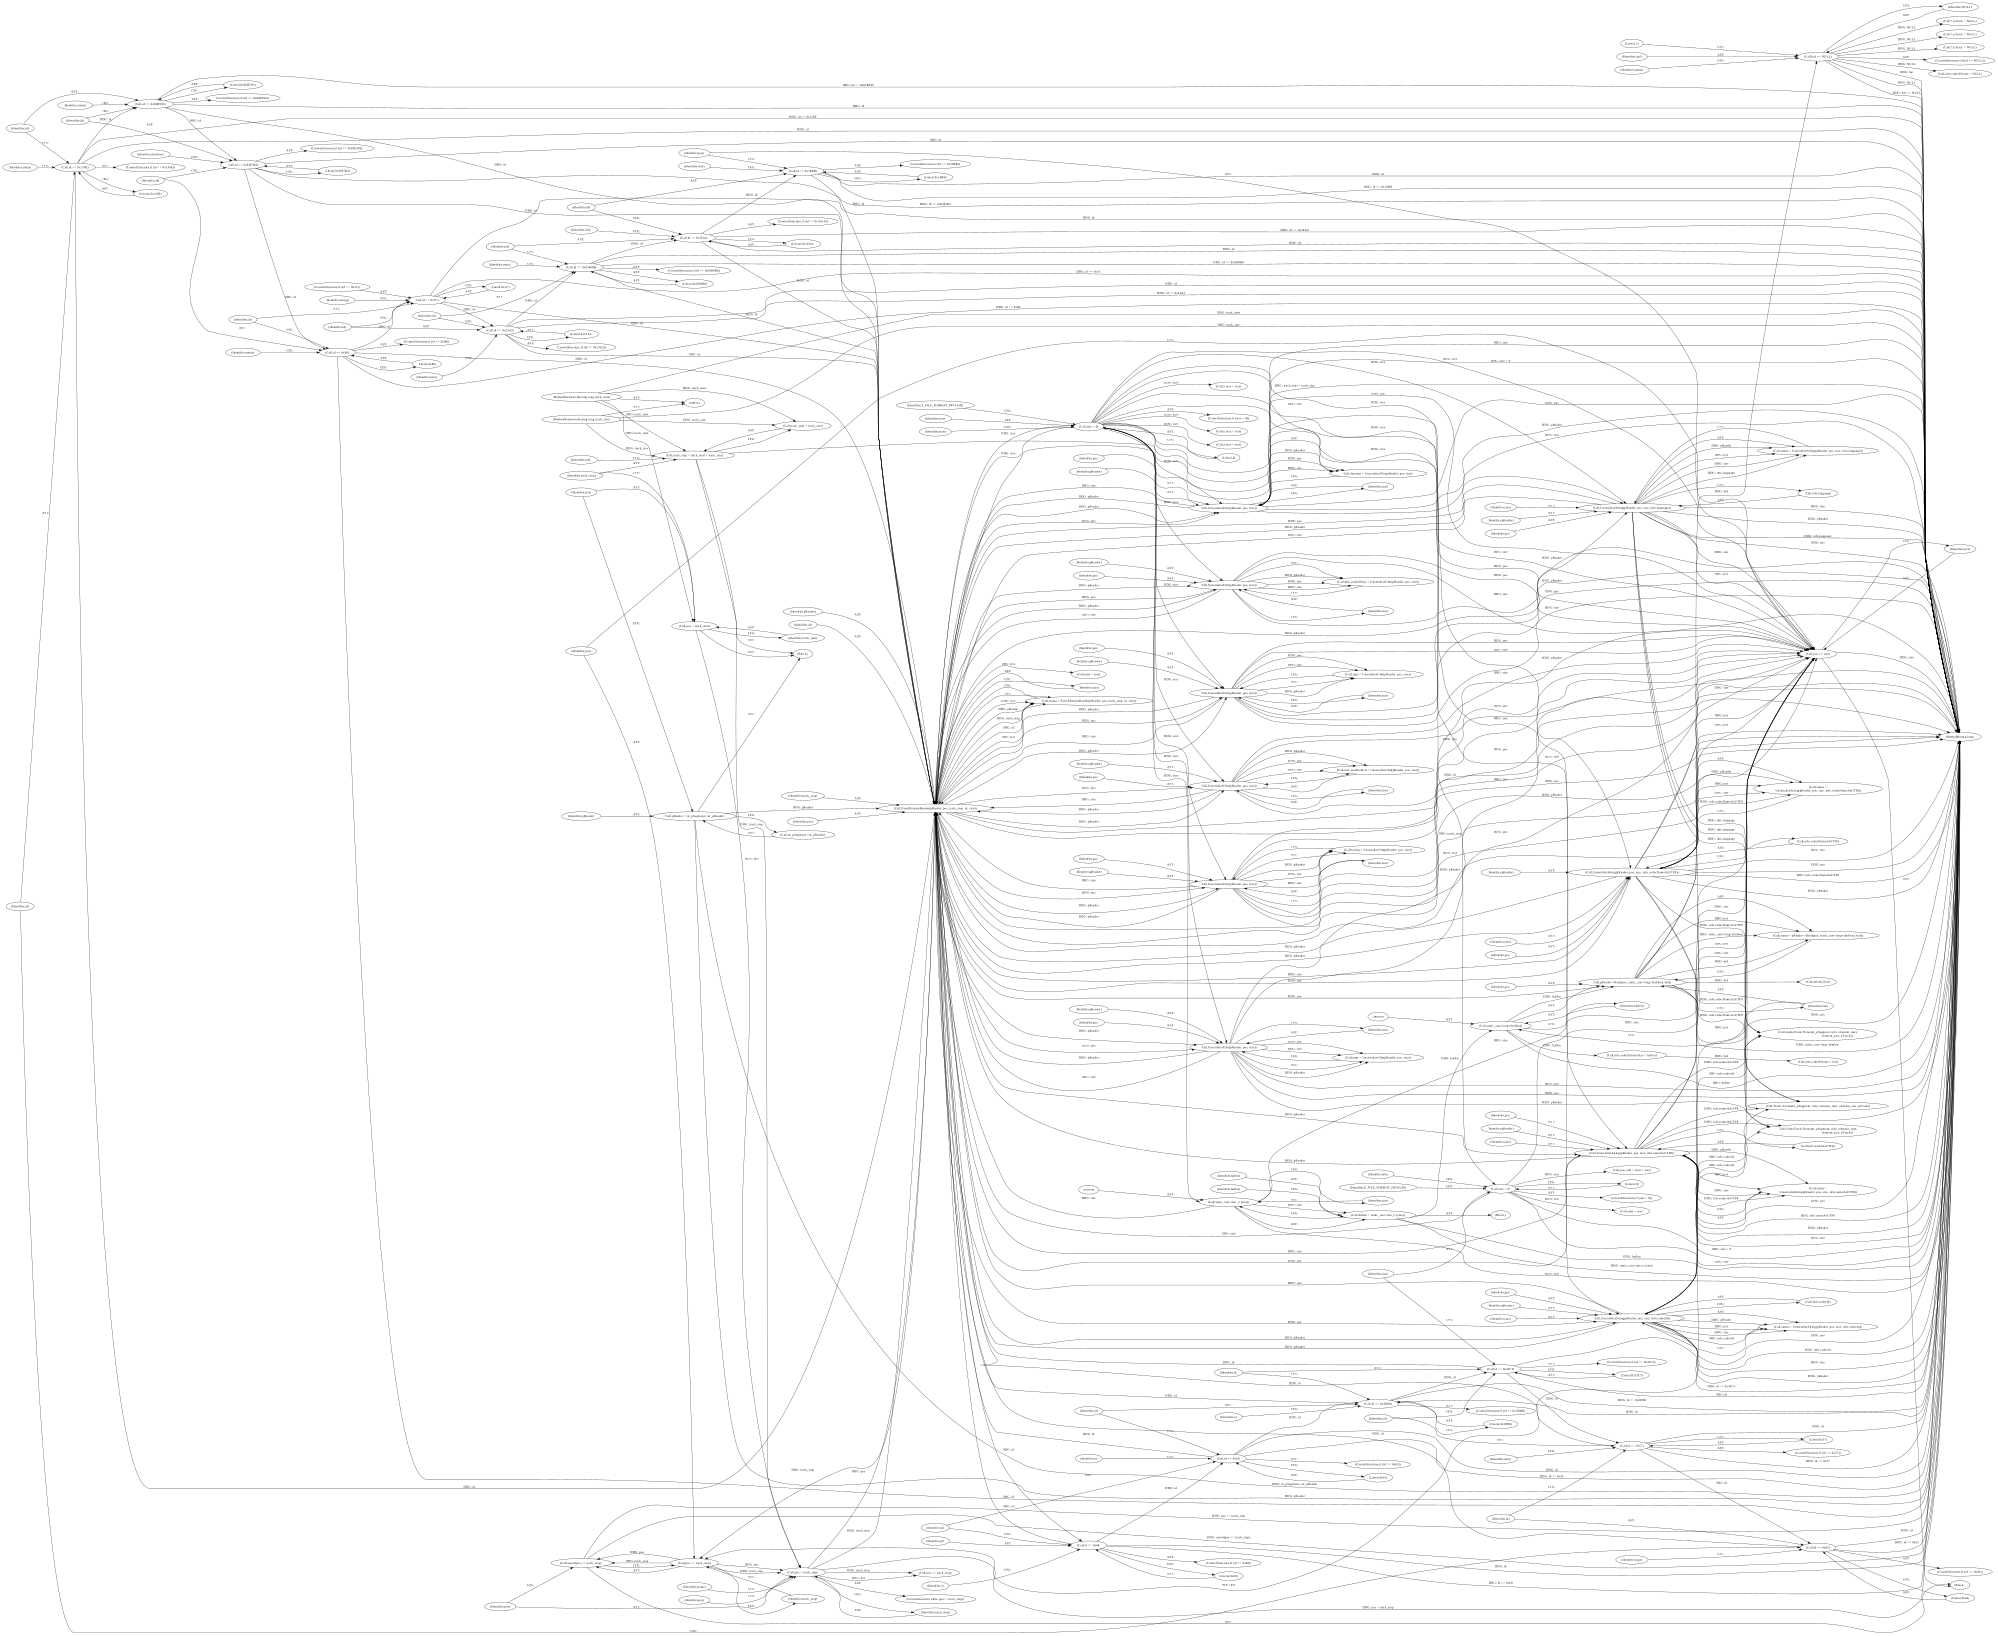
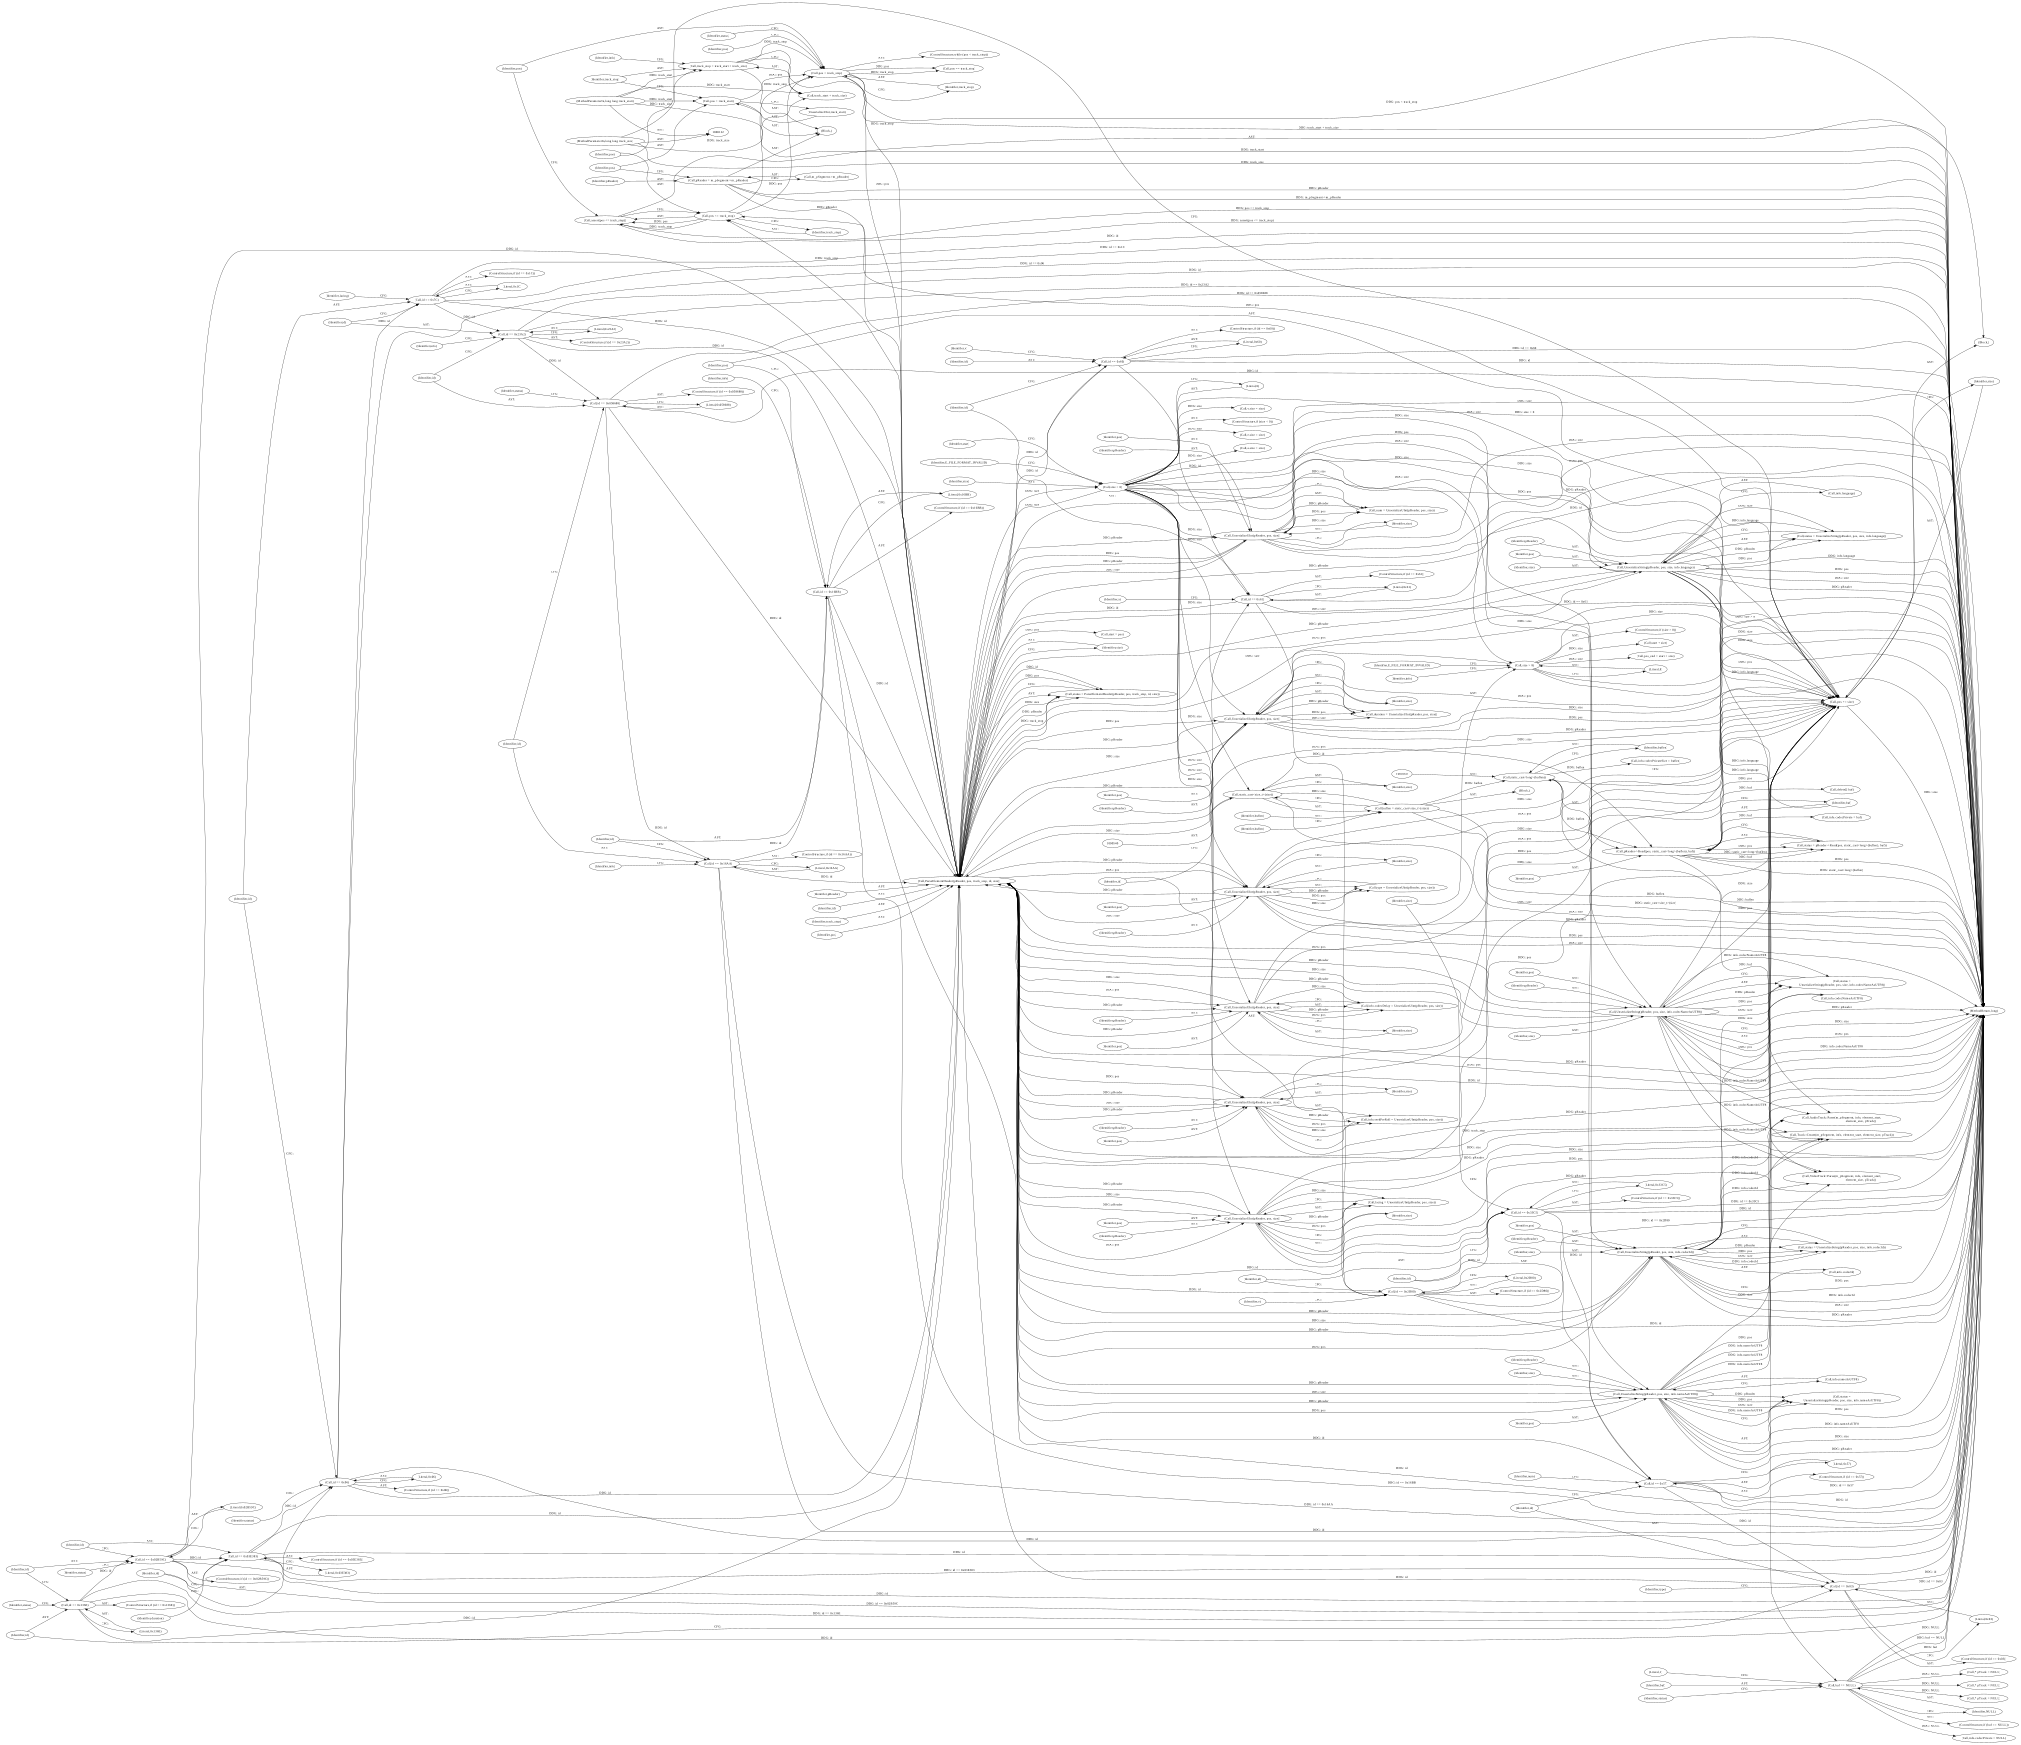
(637, 272) -> (661, 402)
(384, 294) -> (459, 284)
(803, 638) -> (827, 112)
(1727, 1059) -> (1749, 818)
